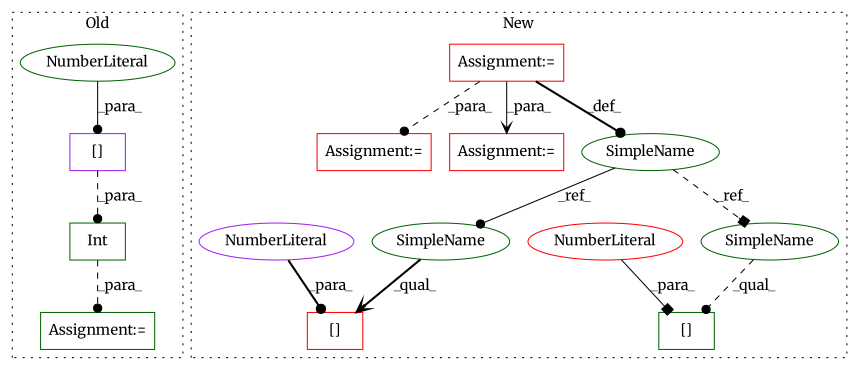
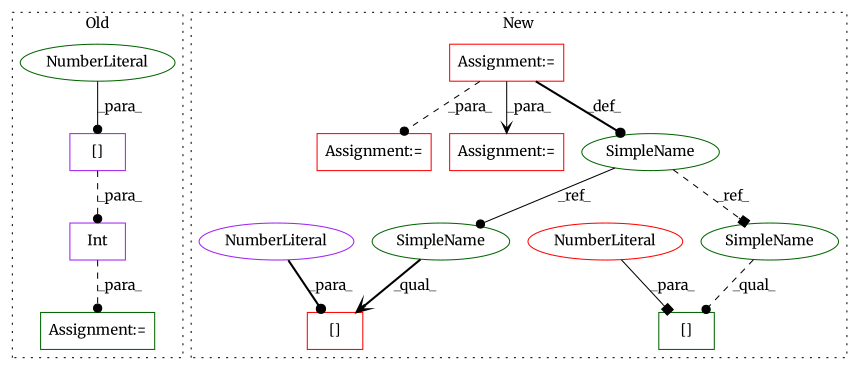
(98, 242) -> (98, 242)
